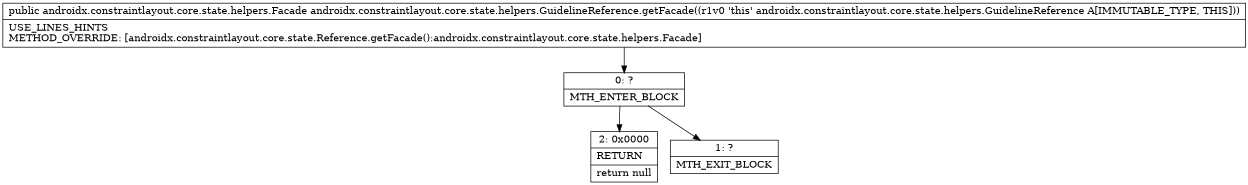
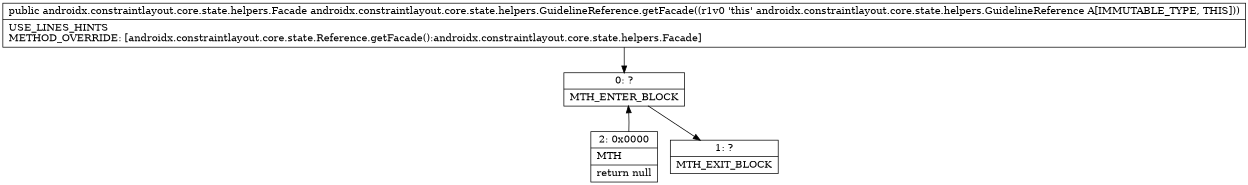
(620, 115) -> (629, 122)
(620, 156) -> (609, 156)
